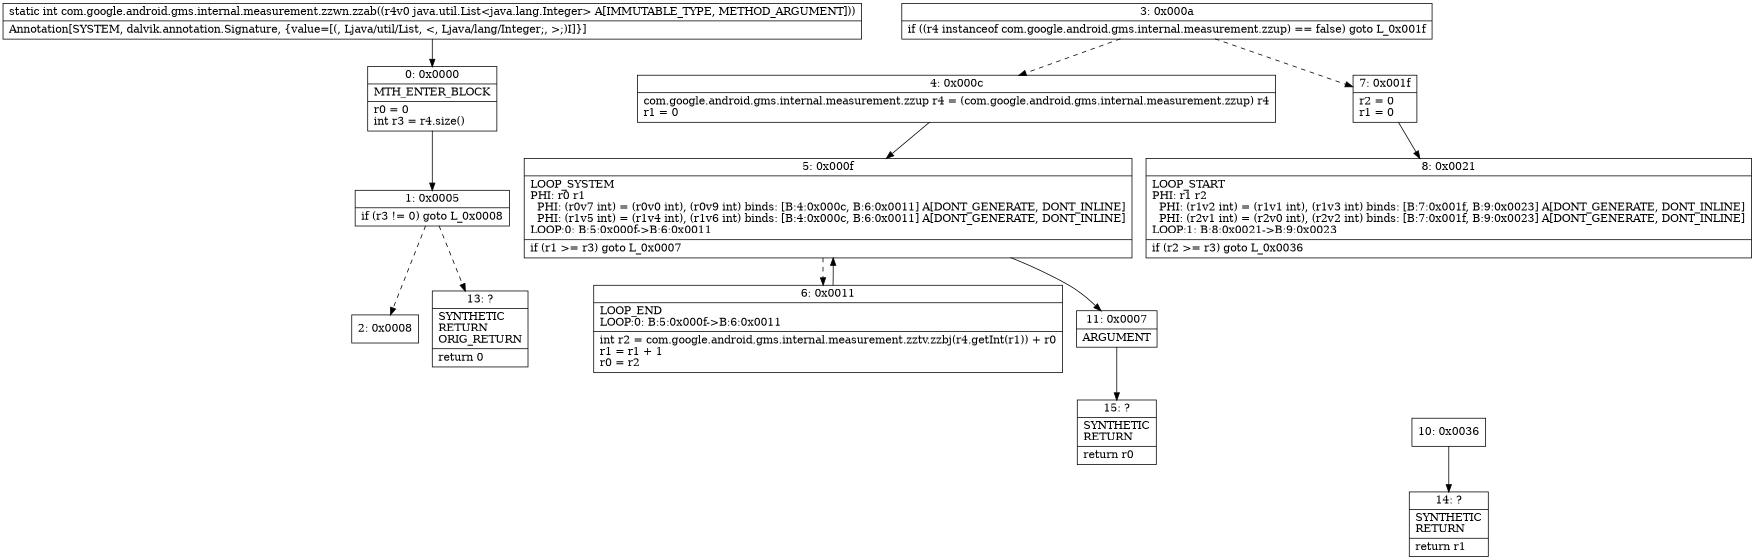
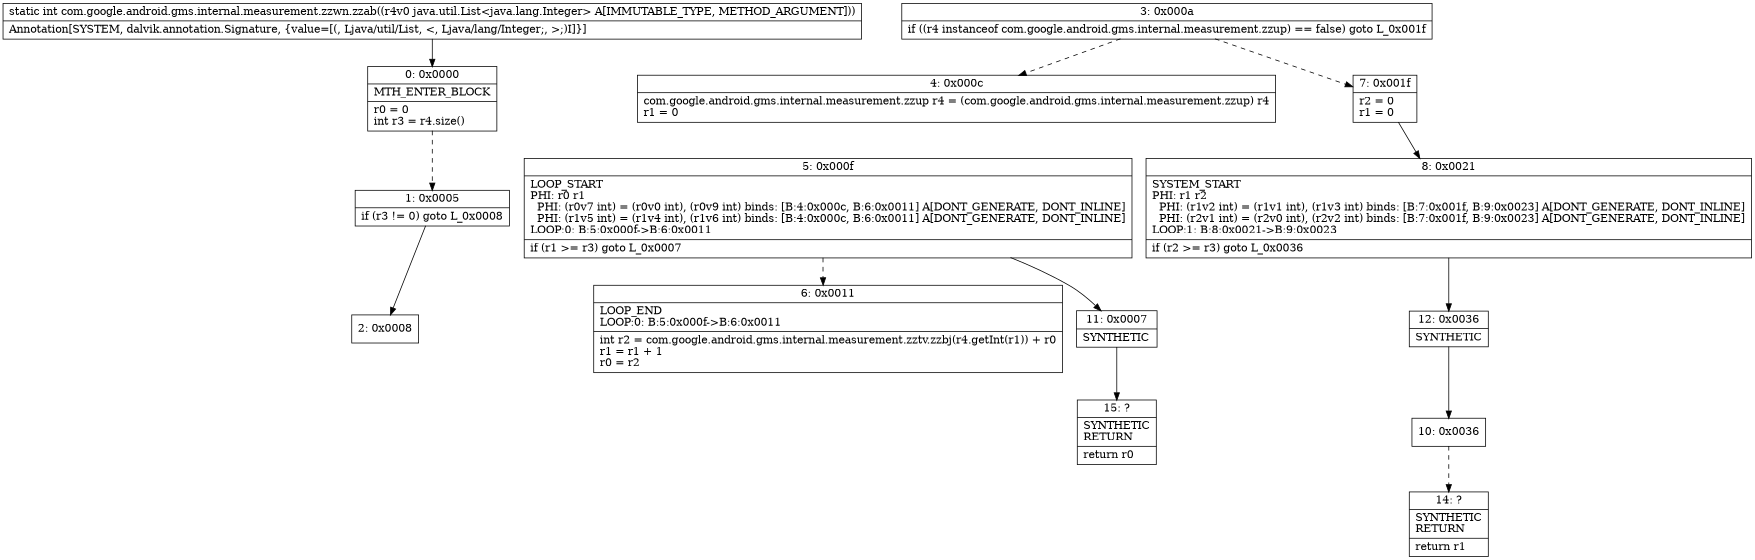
(911, 138) -> none
(432, 157) -> (432, 157)
(572, 185) -> (567, 185)
(1189, 185) -> (1197, 185)
(409, 267) -> (409, 267)
(833, 275) -> none
(480, 329) -> none
none -> (1449, 329)
(1117, 338) -> (1116, 338)
(1449, 465) -> (1449, 465)
